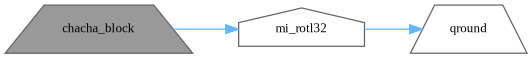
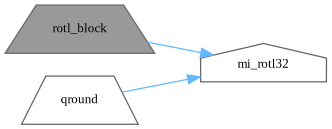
(99, 29) -> (80, 29)
(387, 29) -> (155, 86)
